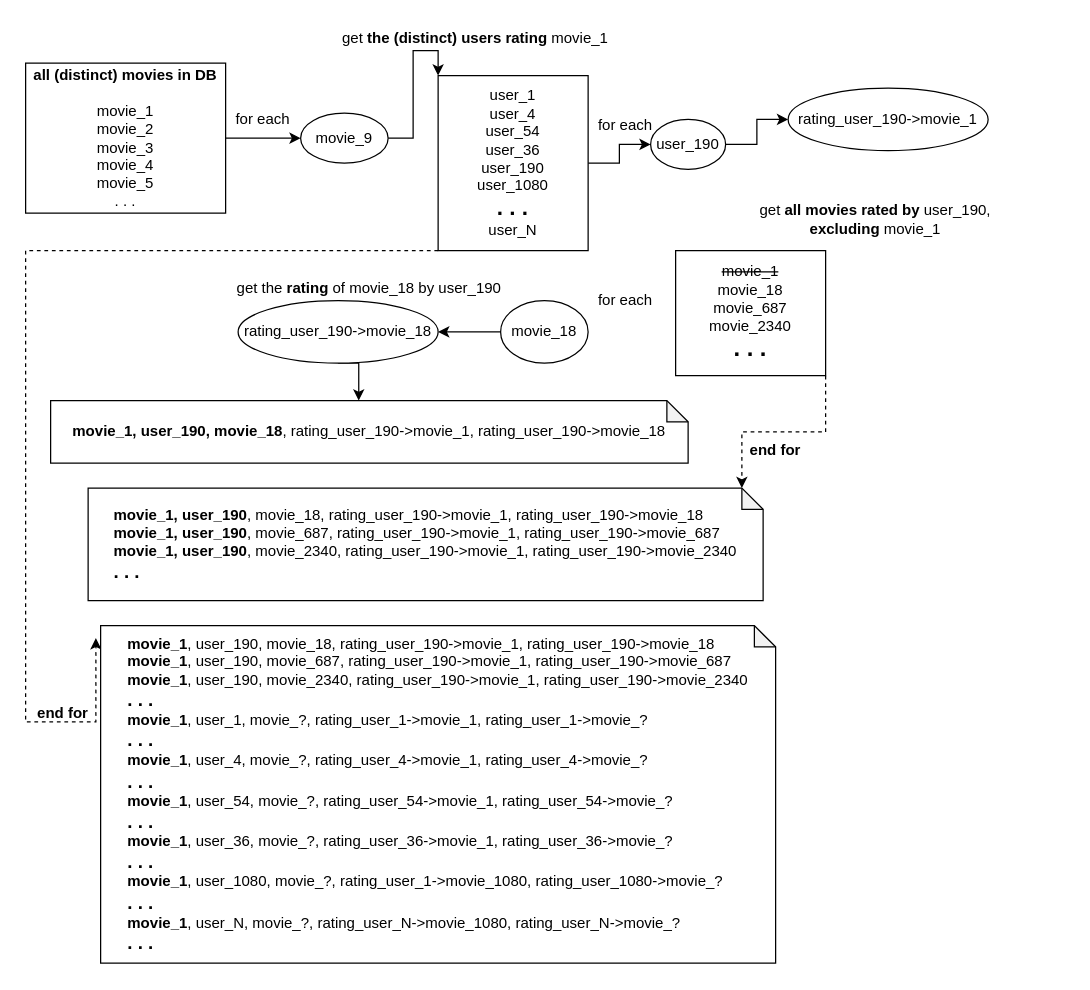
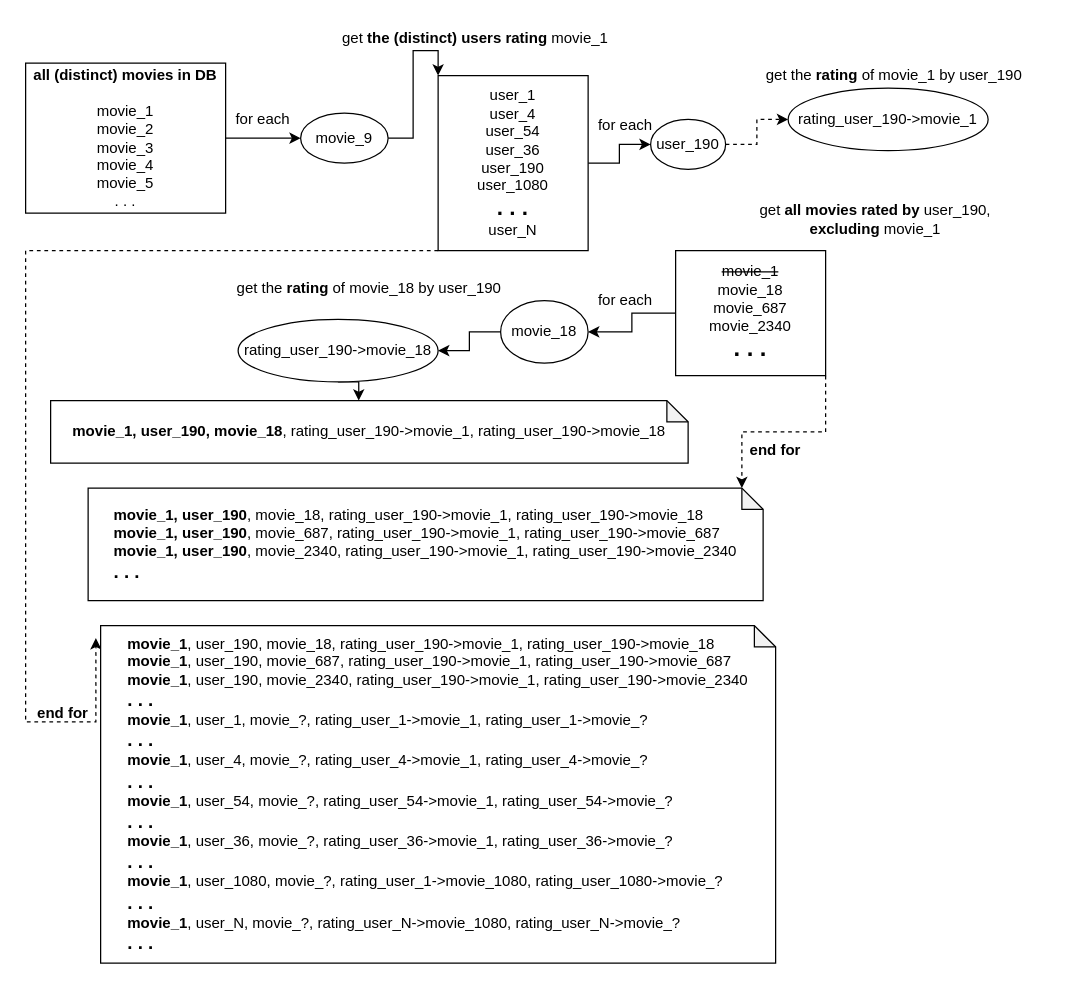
none -> (894, 76)
(757, 137) -> (757, 137)
none -> (632, 318)
(338, 332) -> (338, 351)
